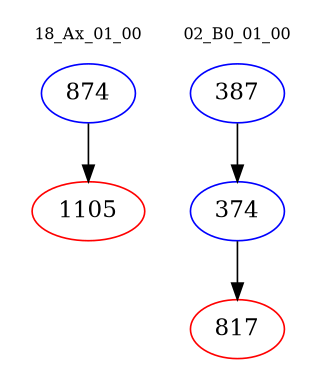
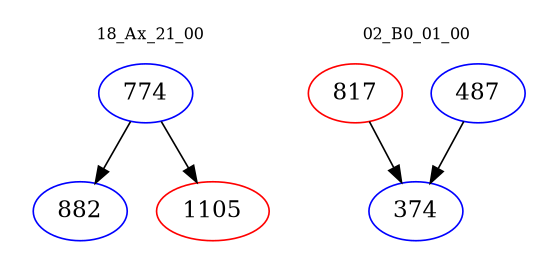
(88, 35) -> (151, 35)
(88, 93) -> (146, 93)
(237, 93) -> (478, 93)
none -> (80, 211)
(237, 262) -> (382, 145)
